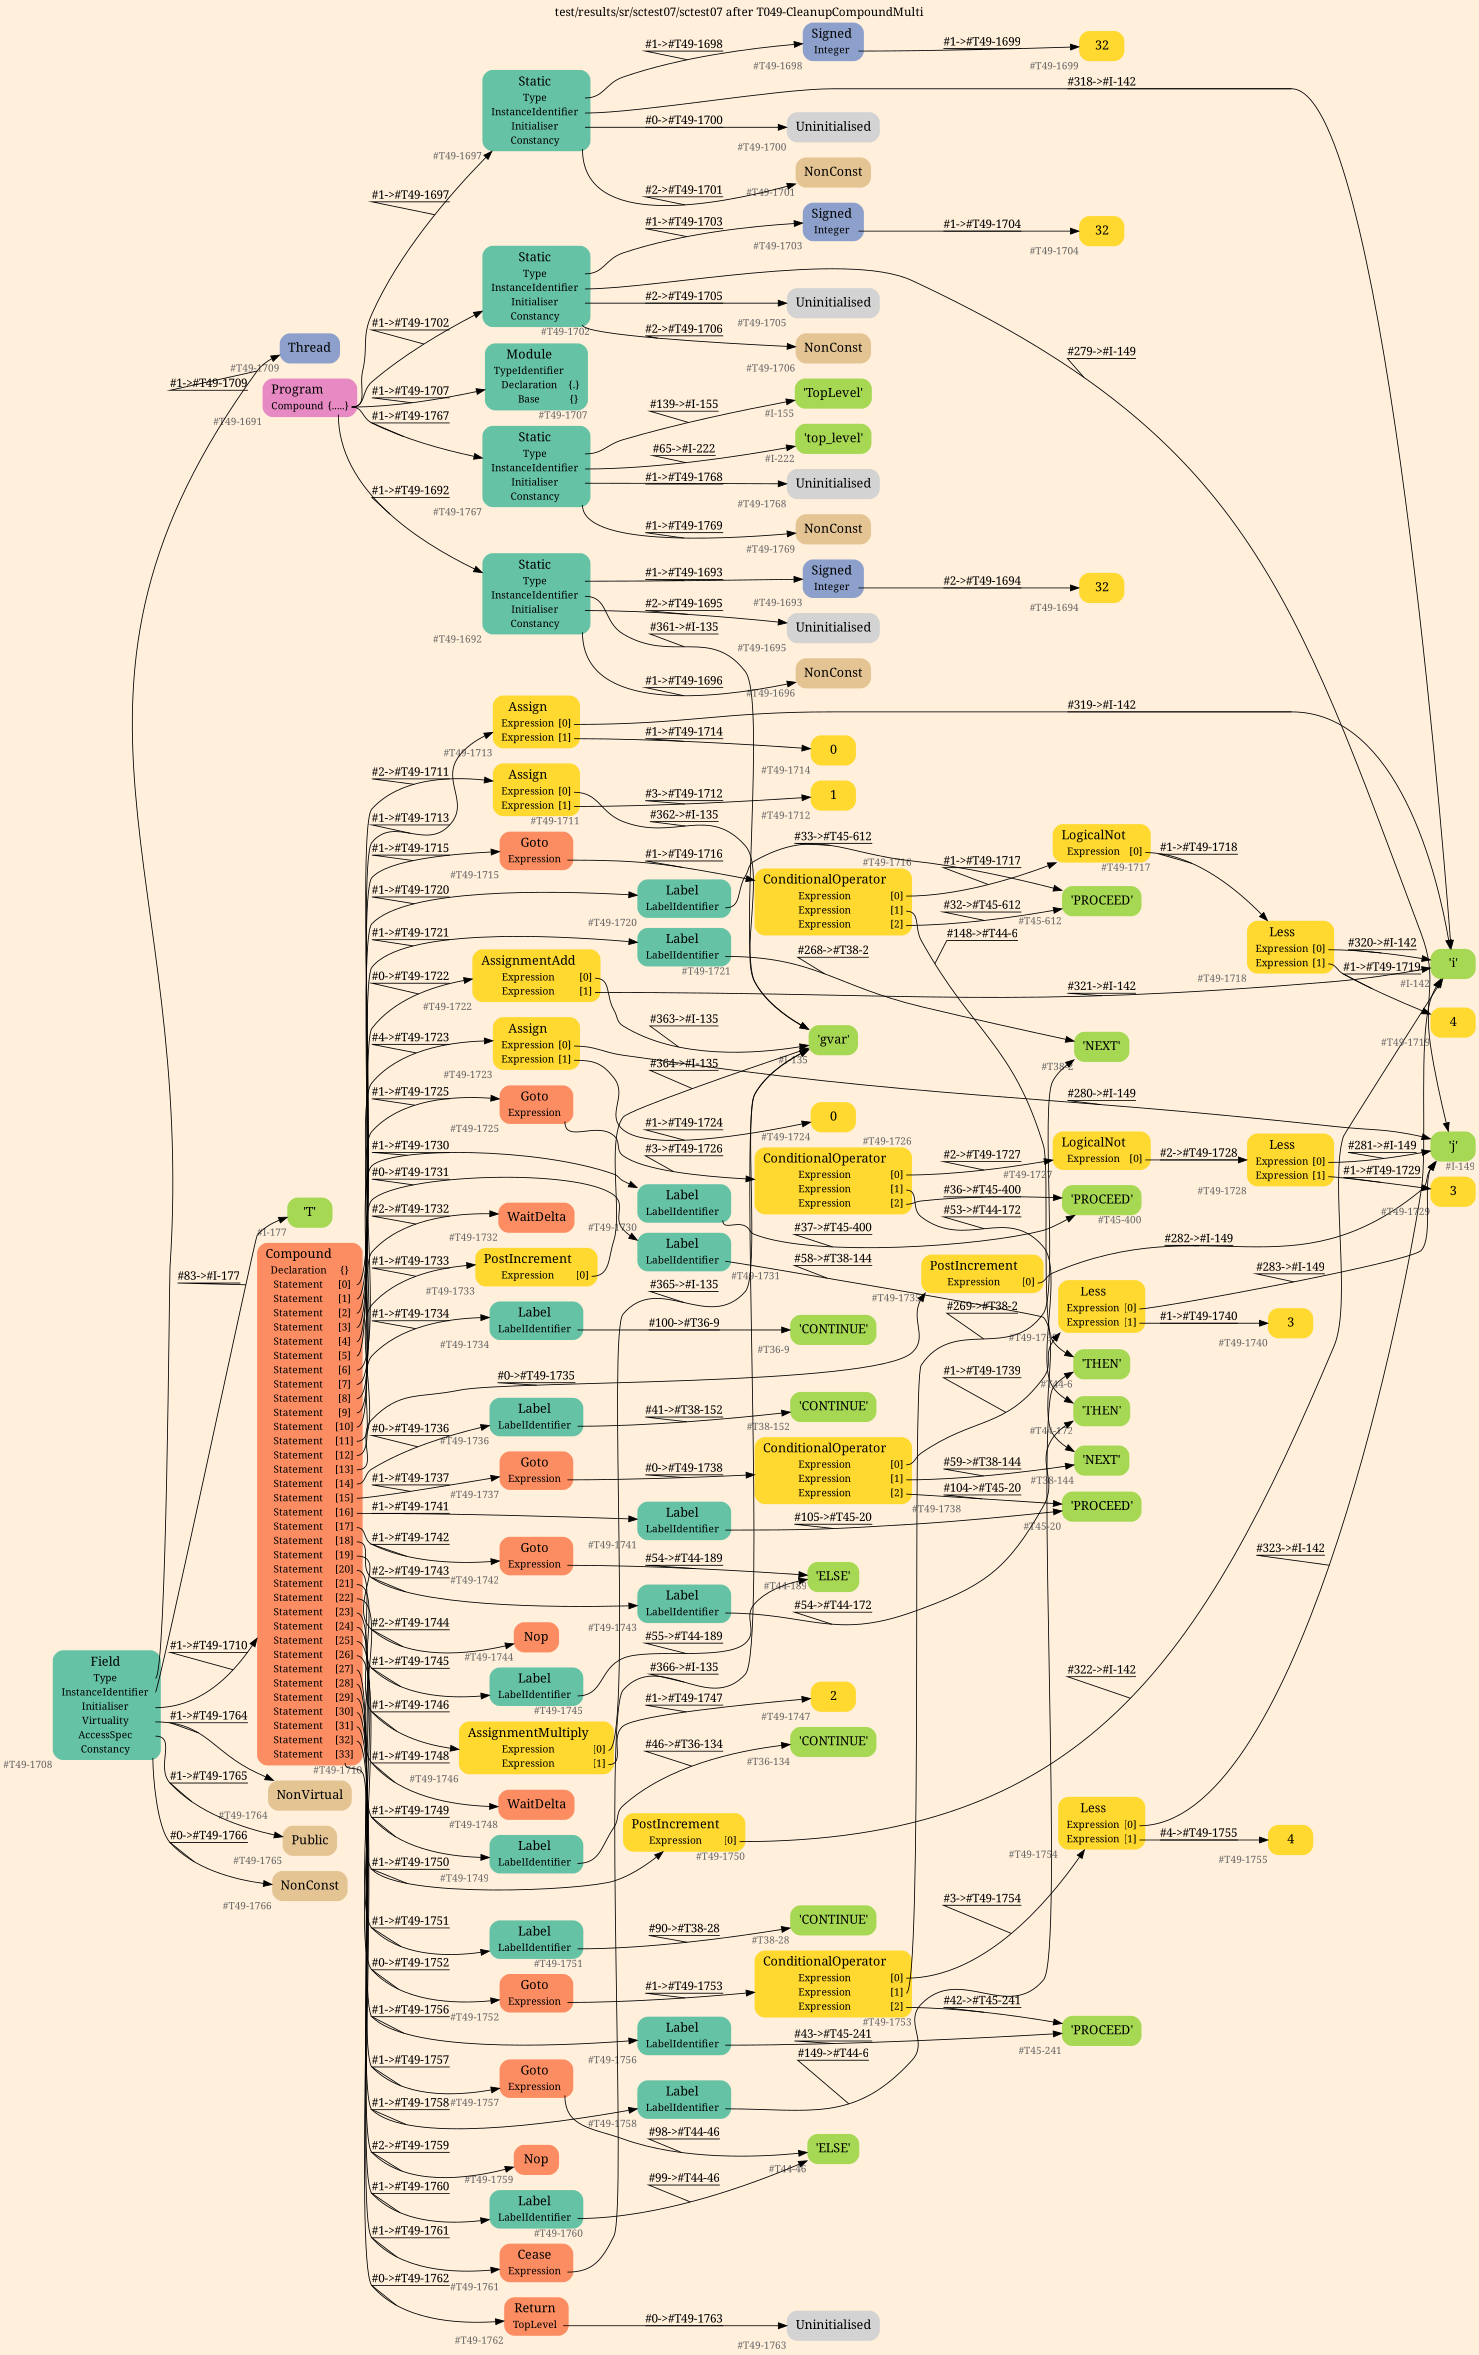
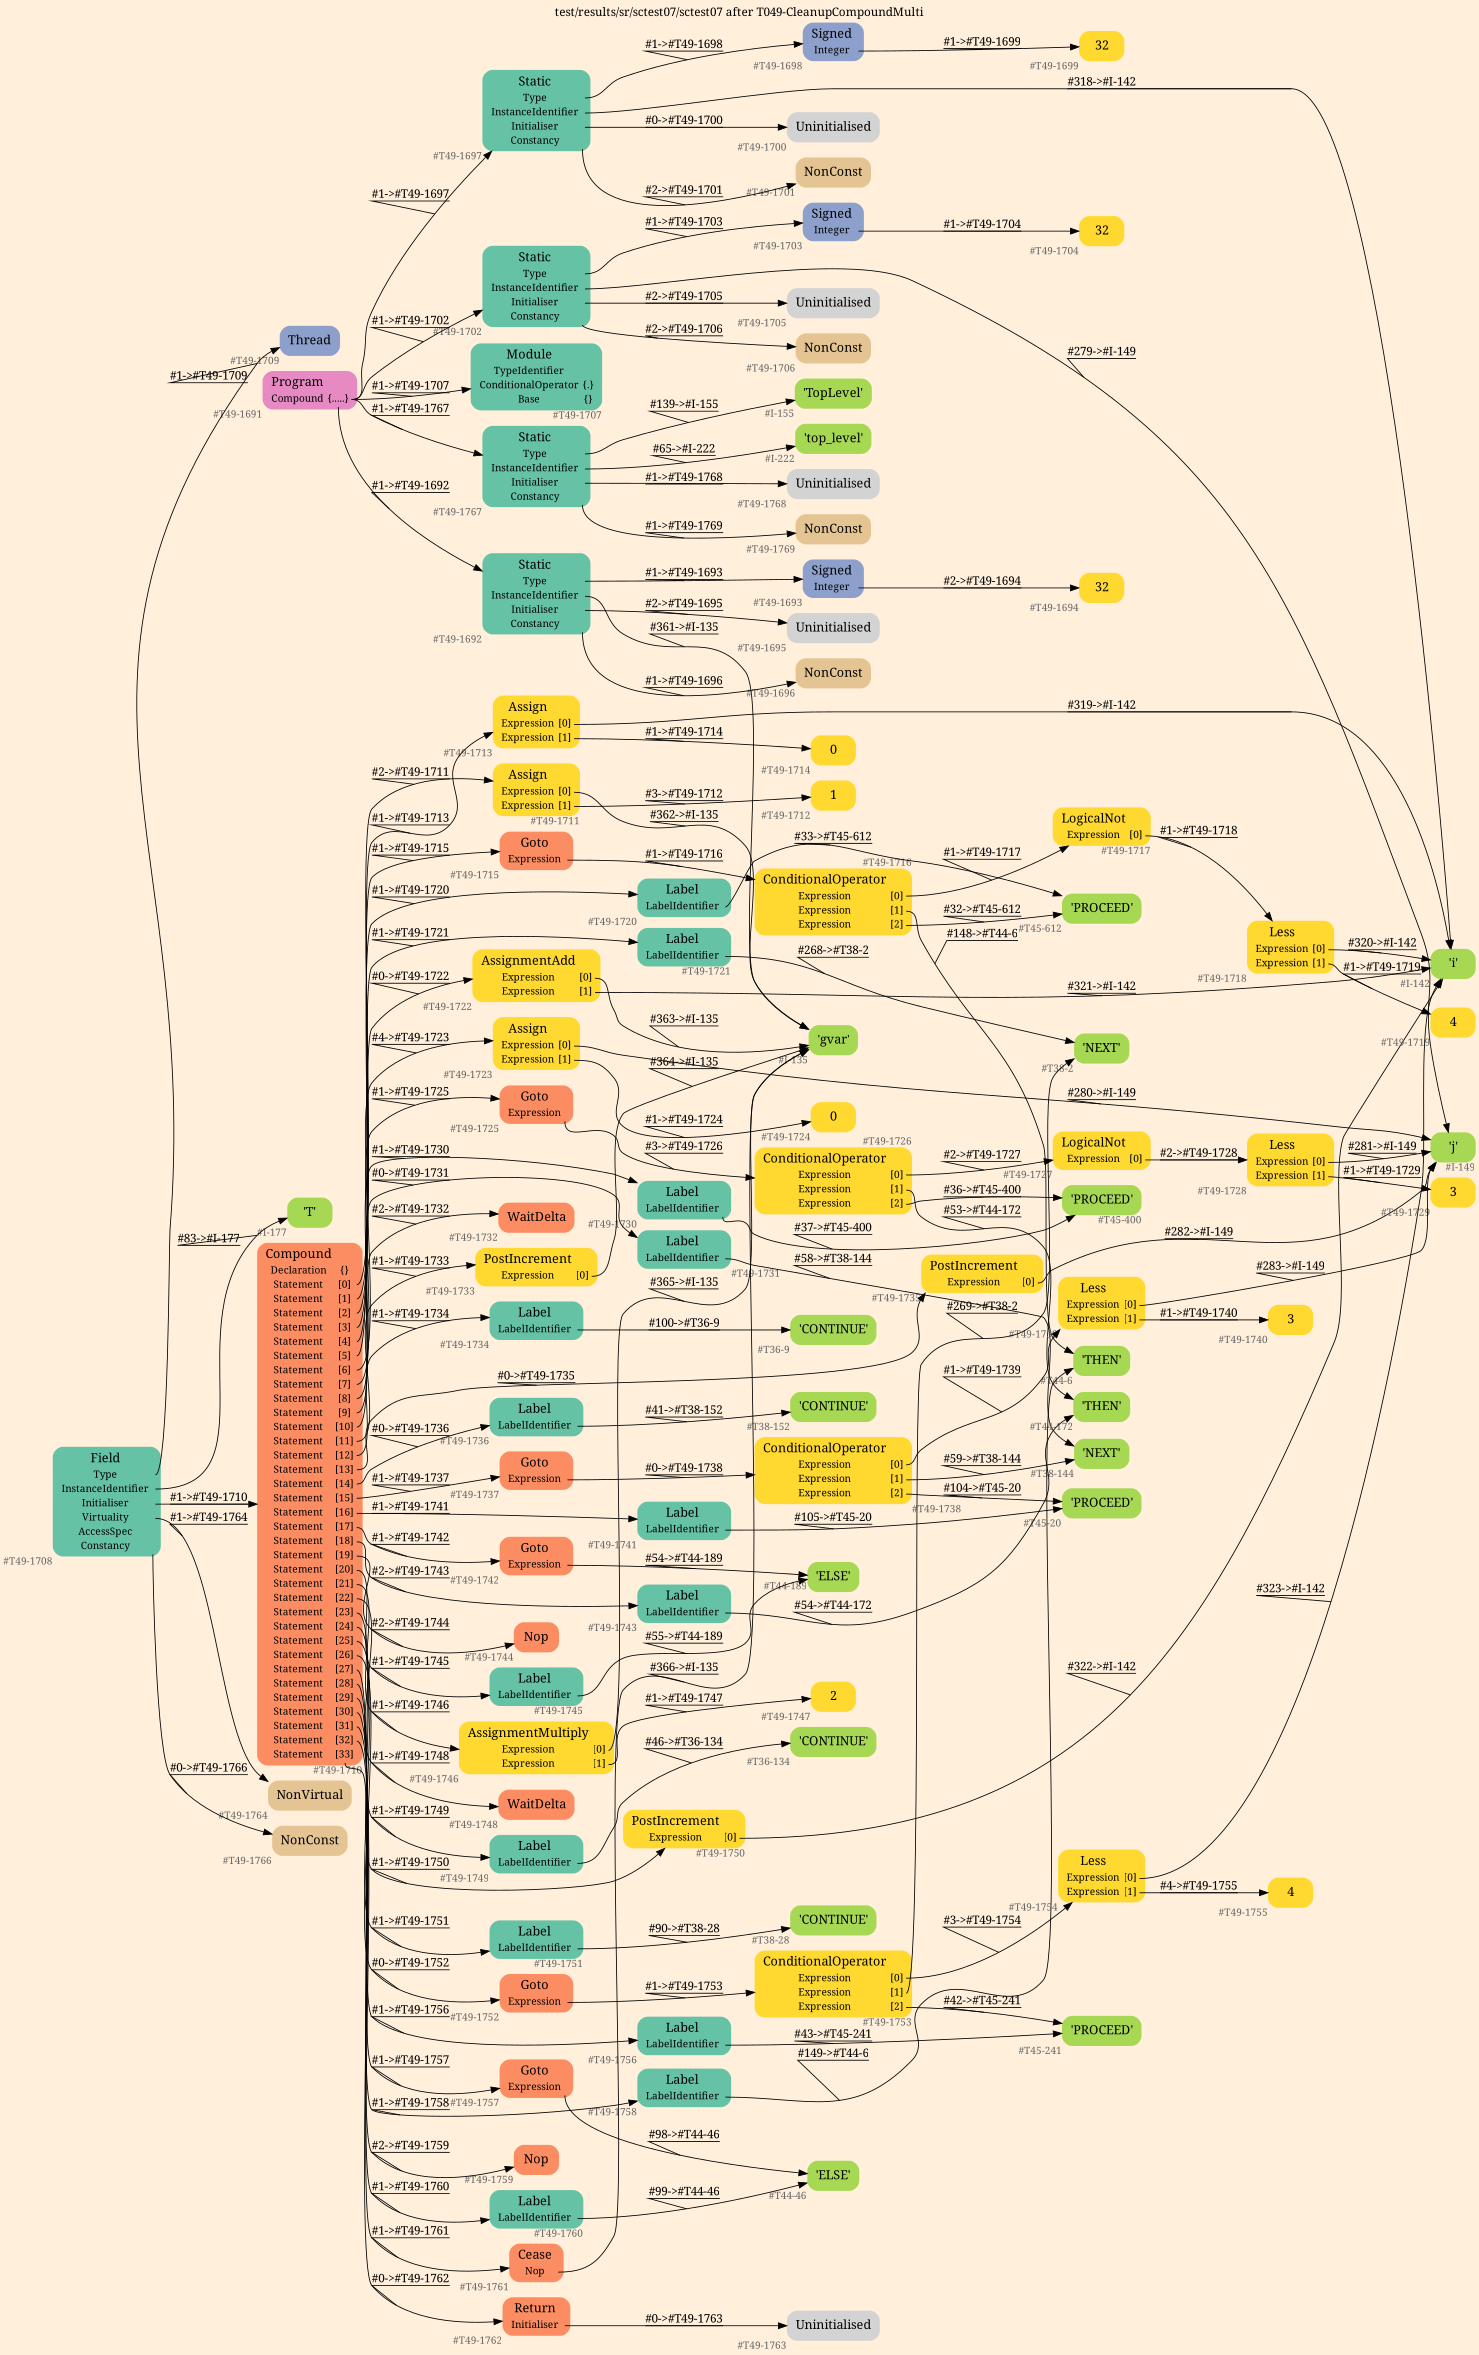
(529, 385) -> (529, 385)
(310, 1841) -> none
(535, 2271) -> (535, 2271)
(535, 2325) -> (535, 2325)
